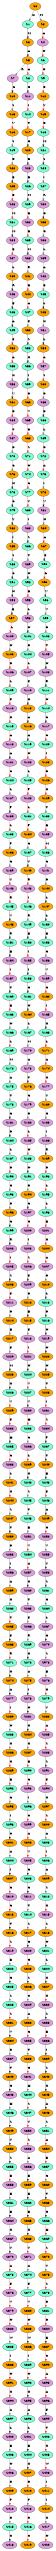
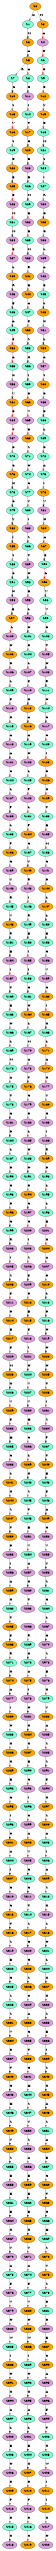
(13, 78) -> (13, 78)
(46, 1015) -> (46, 1015)
(28, 1617) -> none
